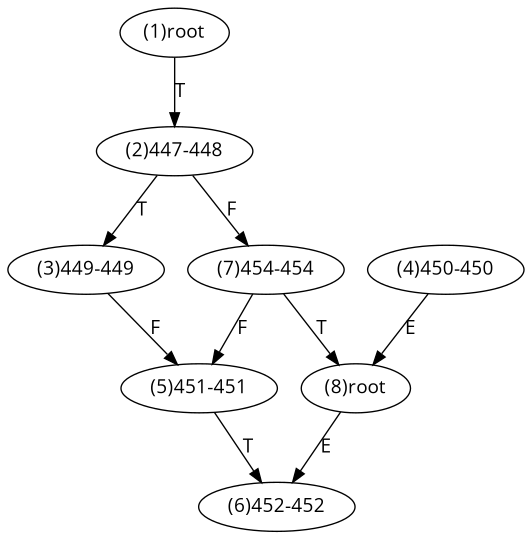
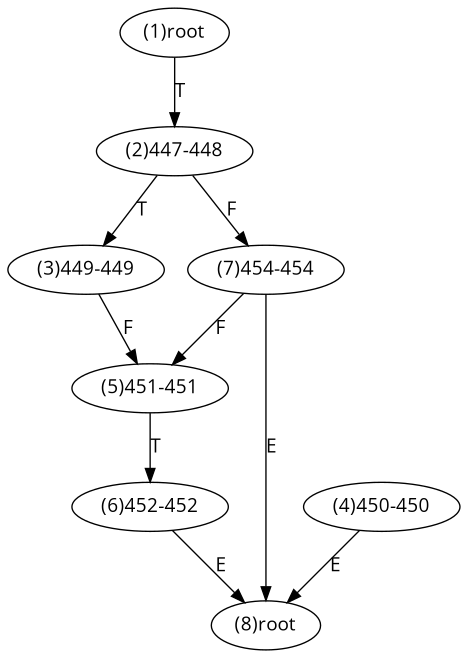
(322, 329) -> (271, 448)
(320, 442) -> (204, 562)
